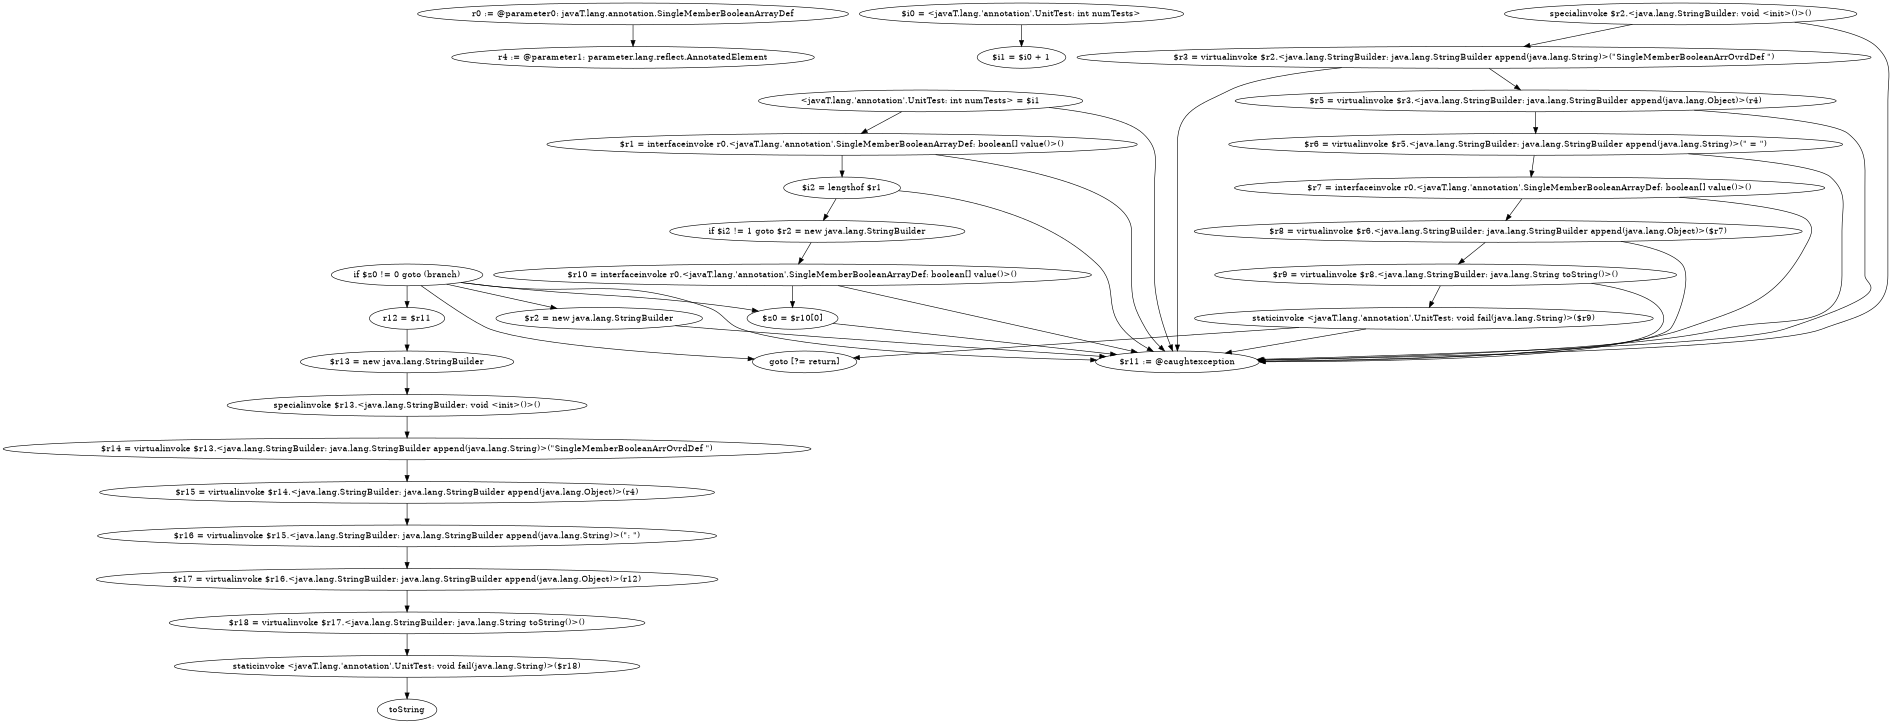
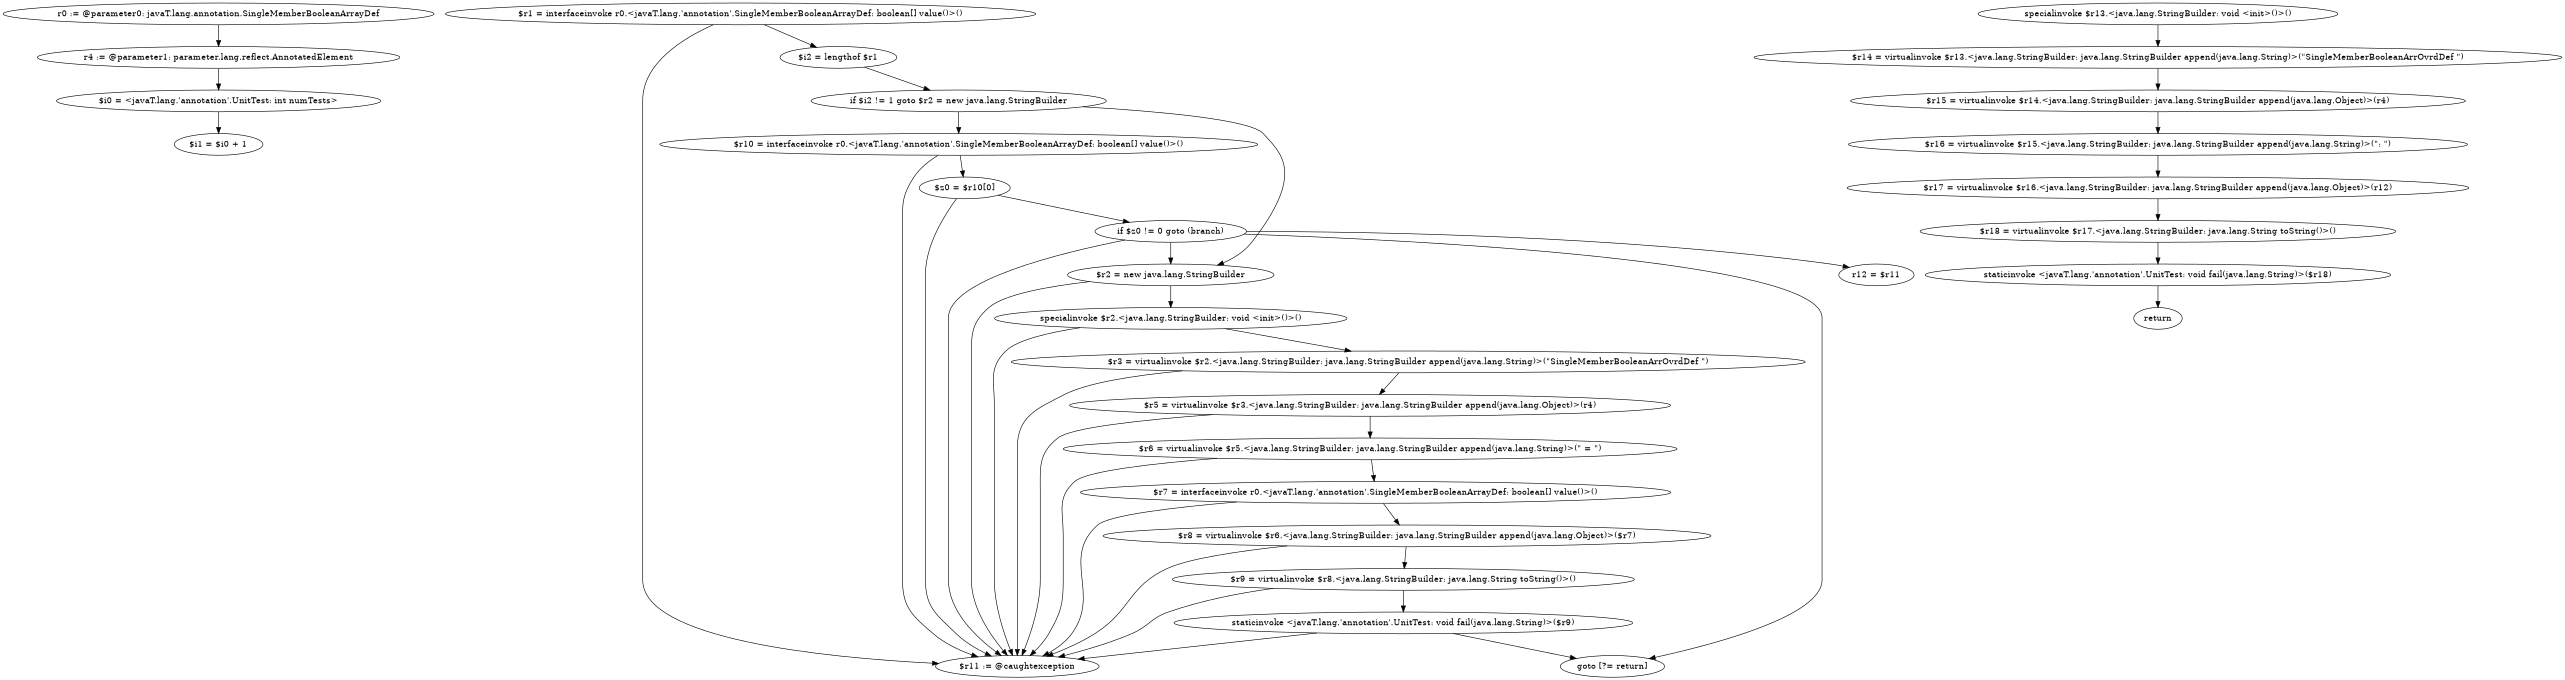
none -> (219, 76)
(921, 101) -> none
none -> (1253, 128)
(1051, 232) -> none
none -> (1171, 294)
(607, 295) -> (1061, 208)
(407, 362) -> none
(407, 710) -> (2158, 318)
